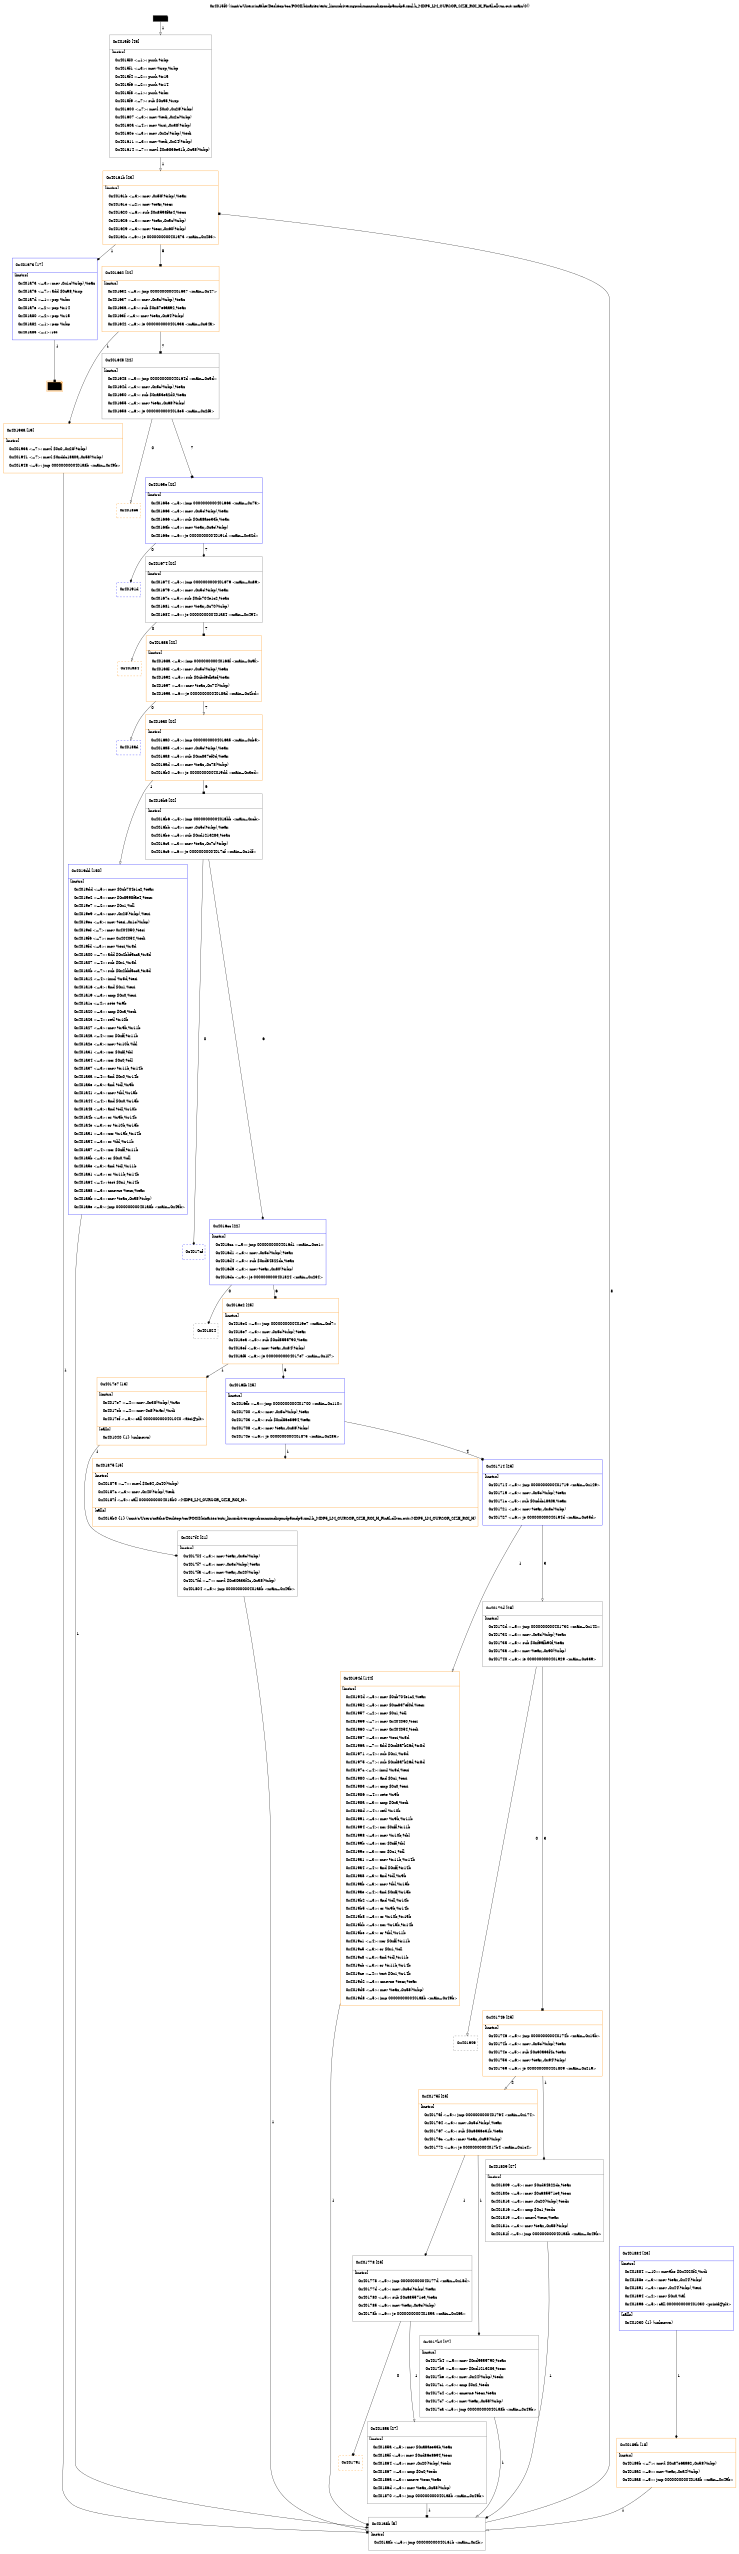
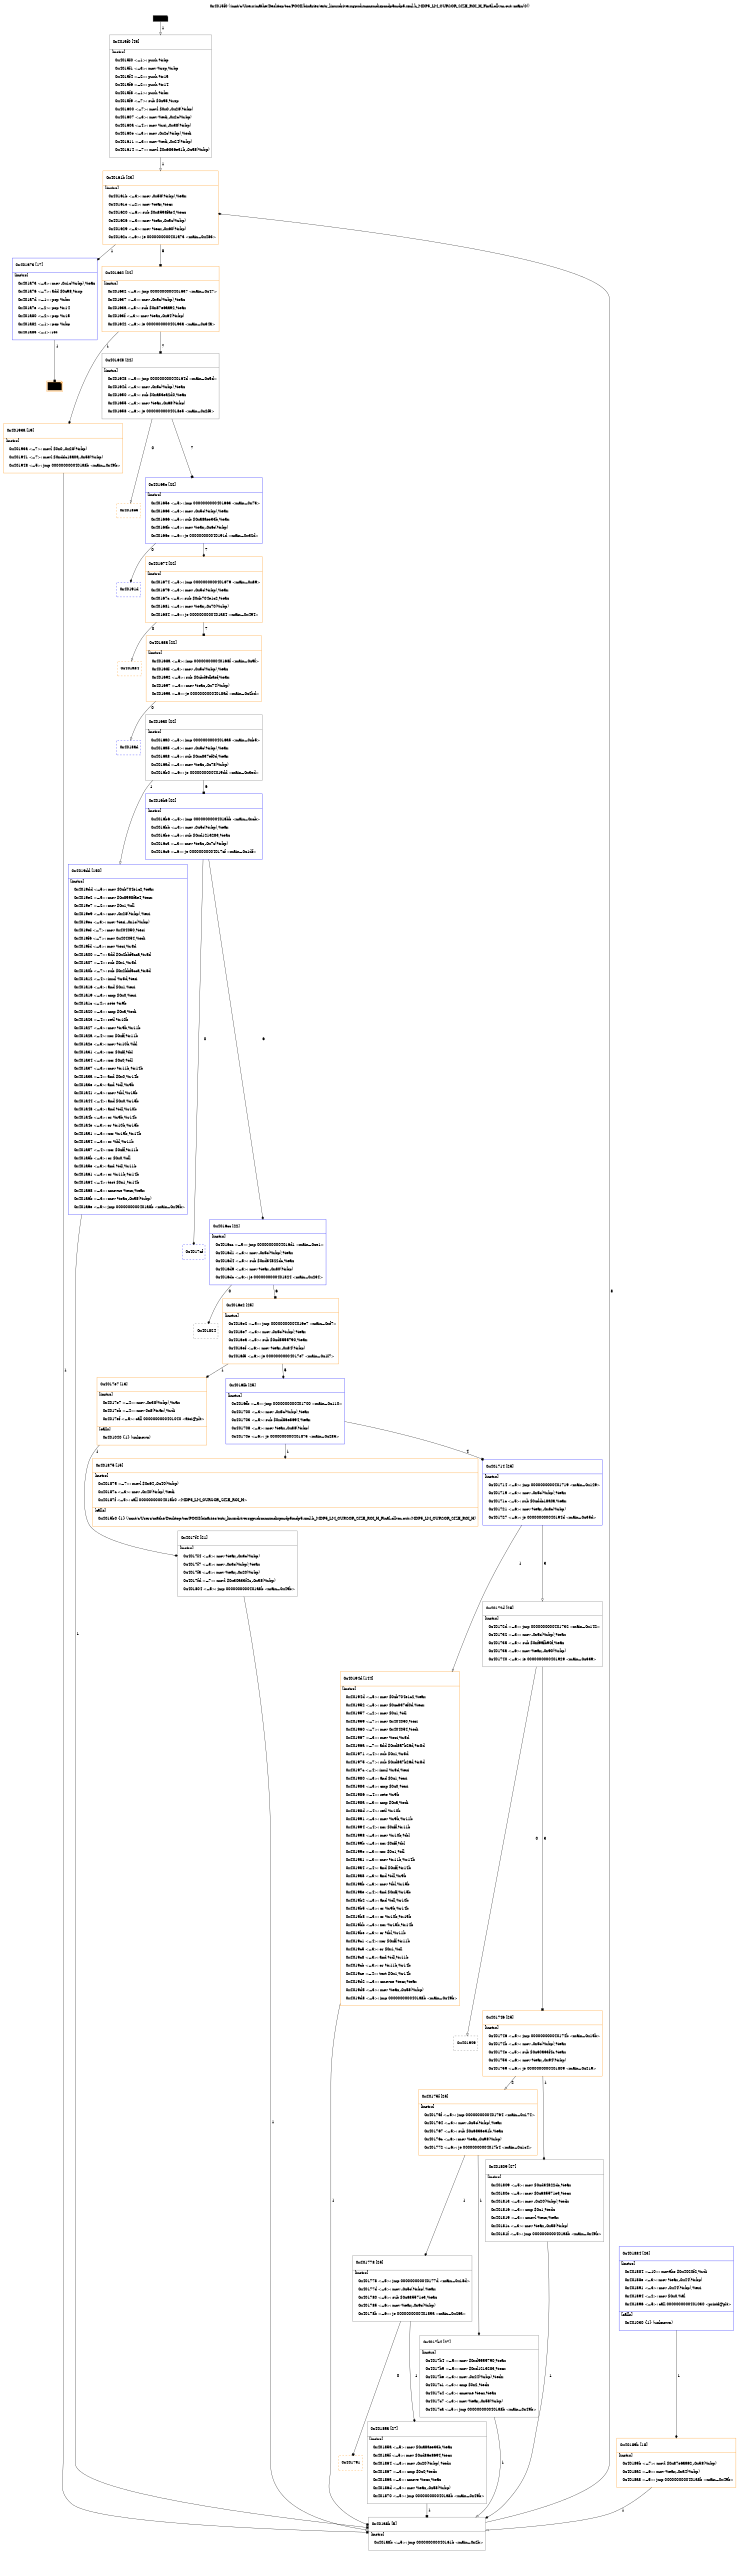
(204, 590) -> (204, 590)
(204, 707) -> none
(204, 748) -> (204, 748)
(204, 827) -> (204, 827)
(609, 1251) -> (609, 1251)
(75, 1990) -> (75, 1990)
(410, 2370) -> (410, 2370)
